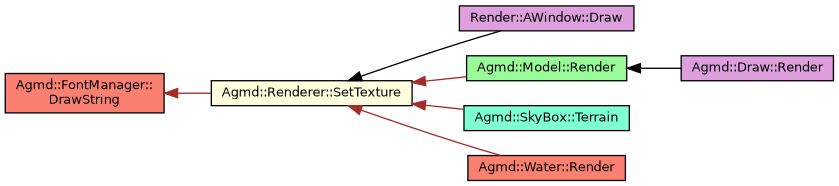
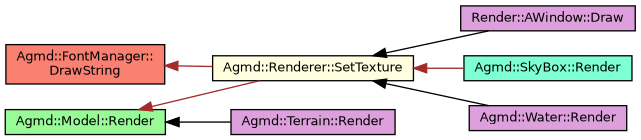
(757, 68) -> (313, 122)
(446, 79) -> (206, 94)
(547, 118) -> (548, 68)
(430, 134) -> (437, 95)
(547, 168) -> (548, 118)
